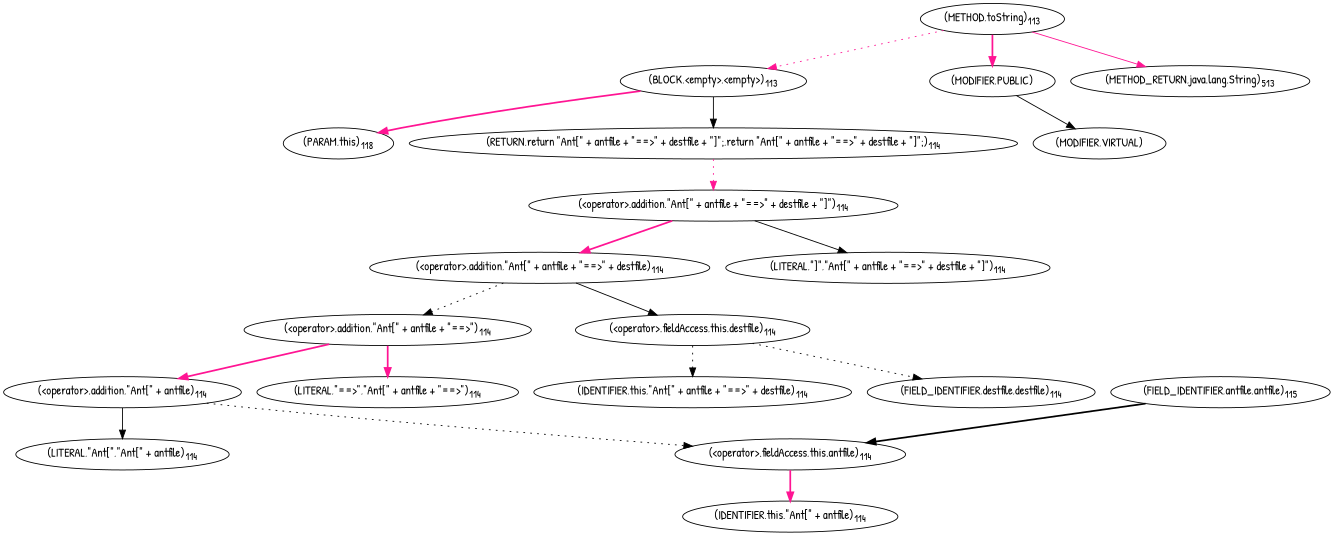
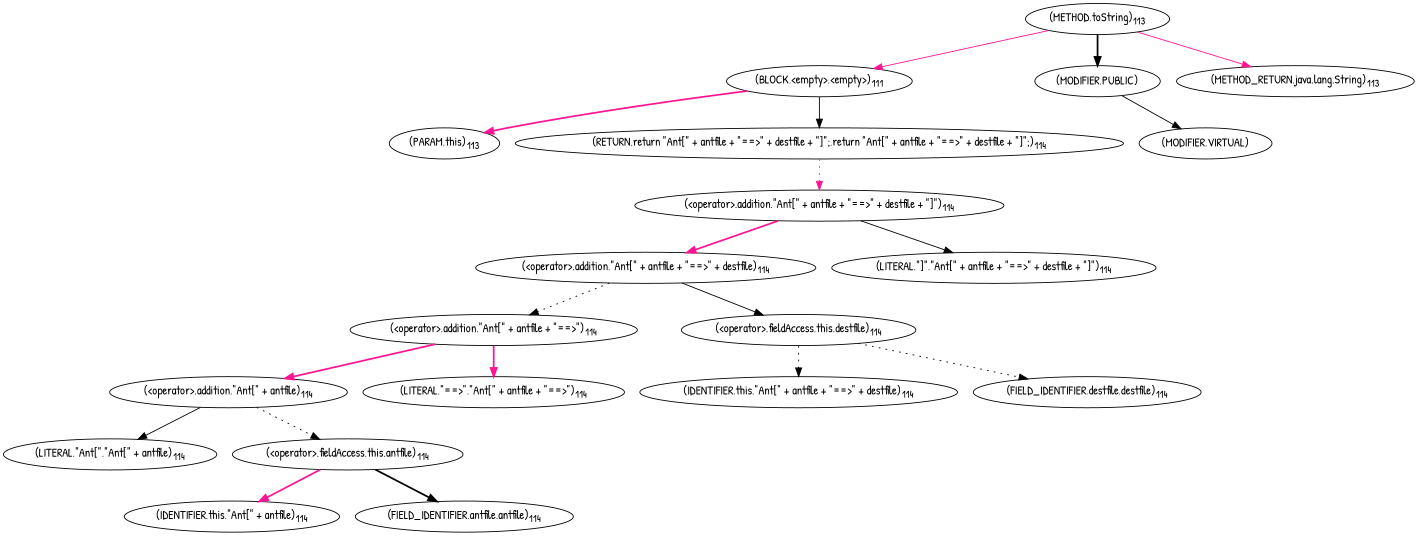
(992, 46) -> (1098, 46)
(860, 49) -> (965, 49)
(772, 80) -> (878, 80)
(1268, 80) -> (1374, 80)
(367, 142) -> (473, 142)
(1291, 391) -> (535, 515)
(1011, 423) -> (402, 484)
